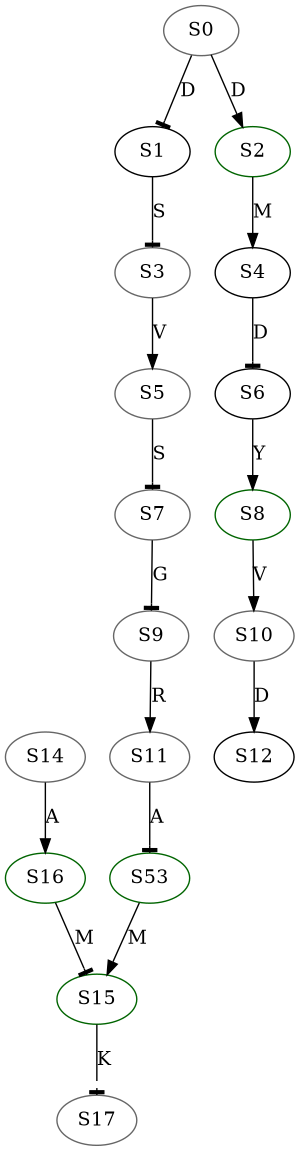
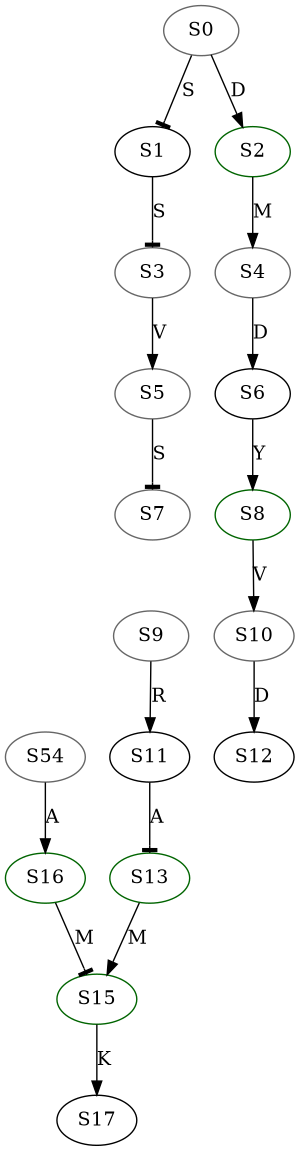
(189, 91) -> (189, 91)
(253, 273) -> (253, 273)
(253, 330) -> (253, 330)
(152, 572) -> none
(45, 757) -> (45, 757)
(150, 757) -> (150, 757)
(150, 878) -> (150, 878)
(97, 1053) -> (97, 1053)
(97, 1120) -> (97, 1120)
